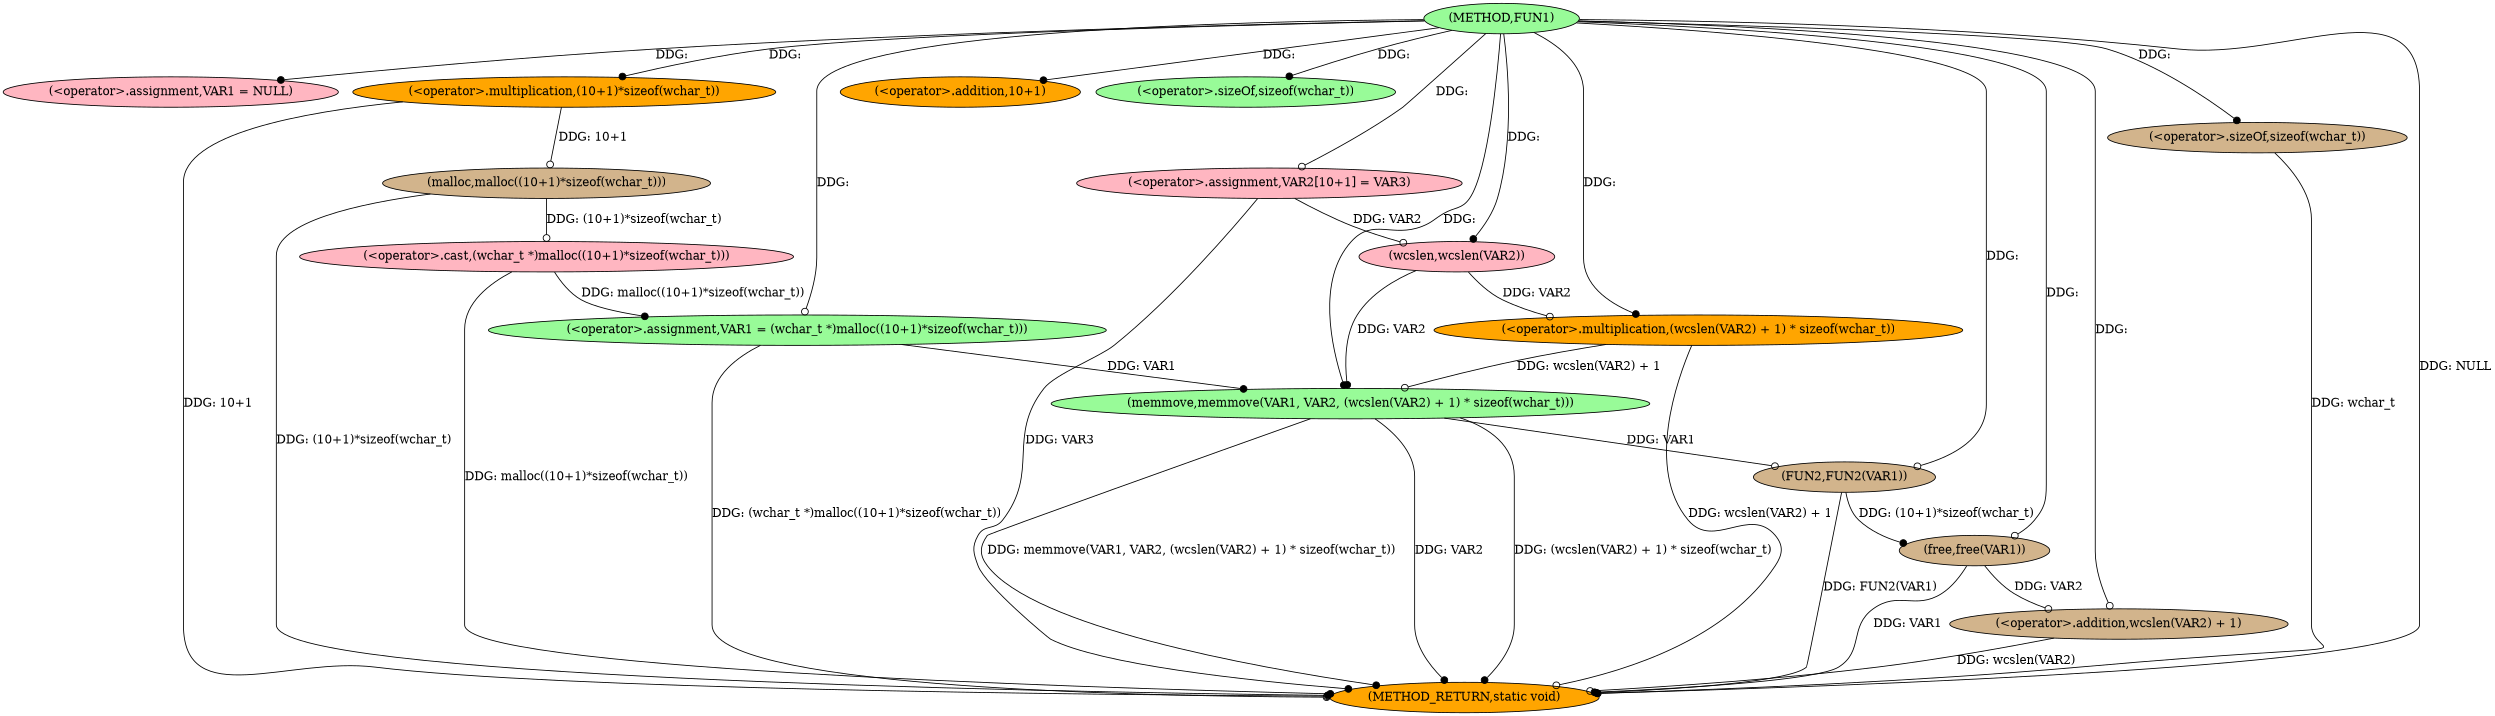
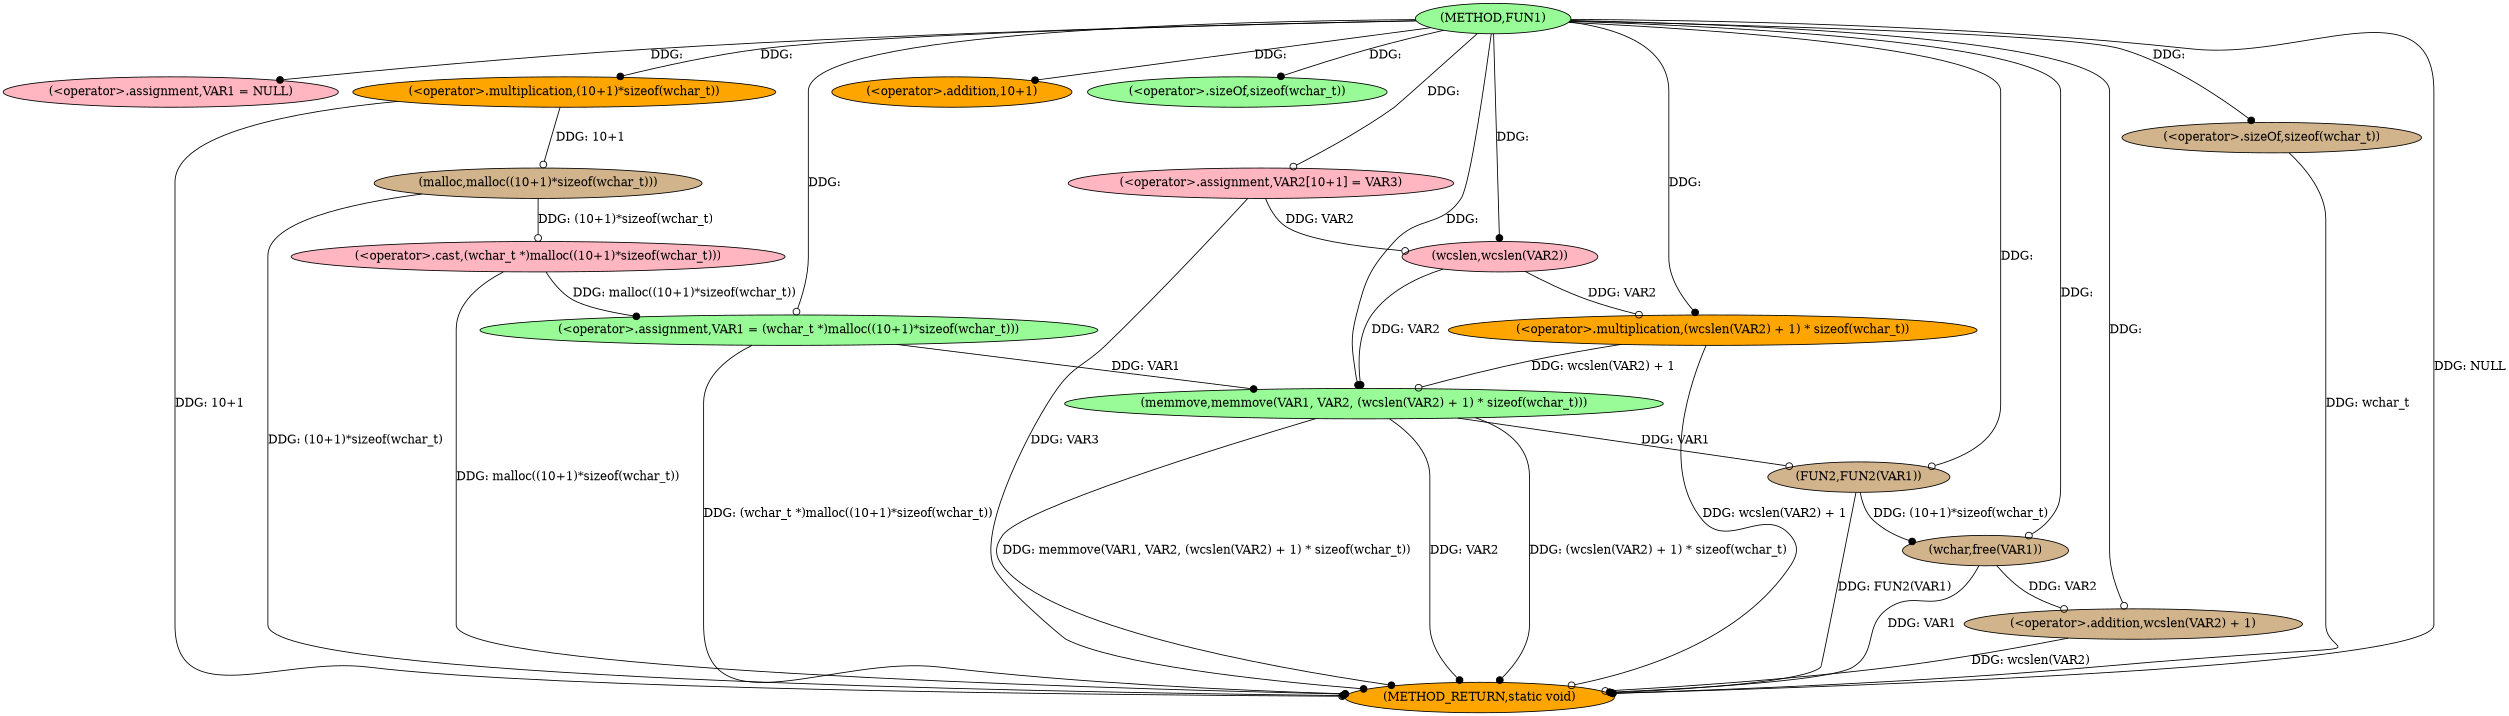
(1974, 551) -> (1985, 551)
